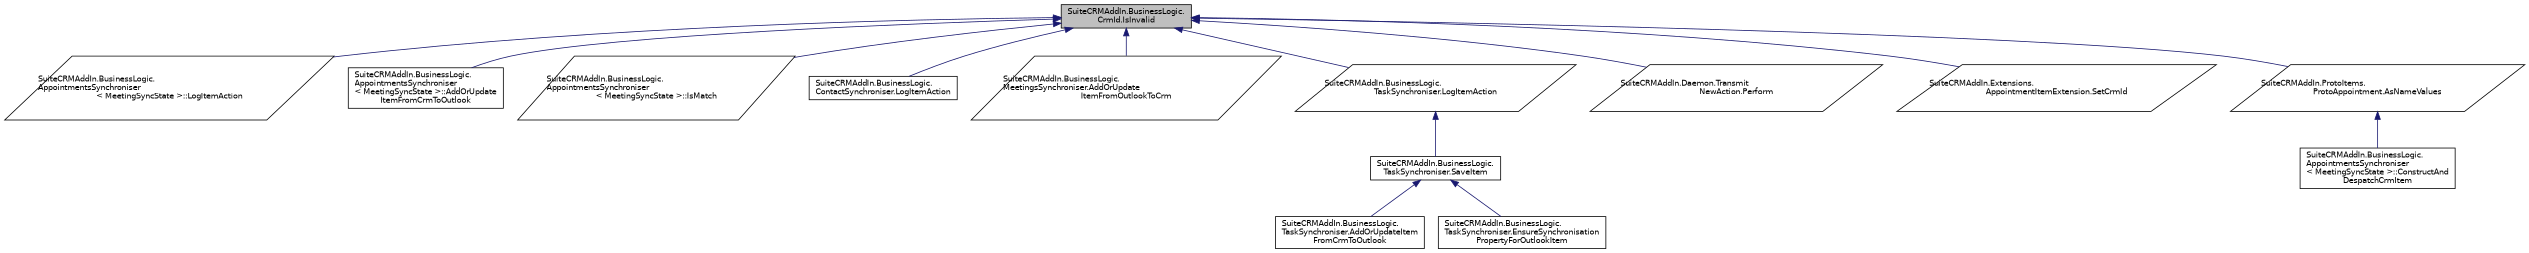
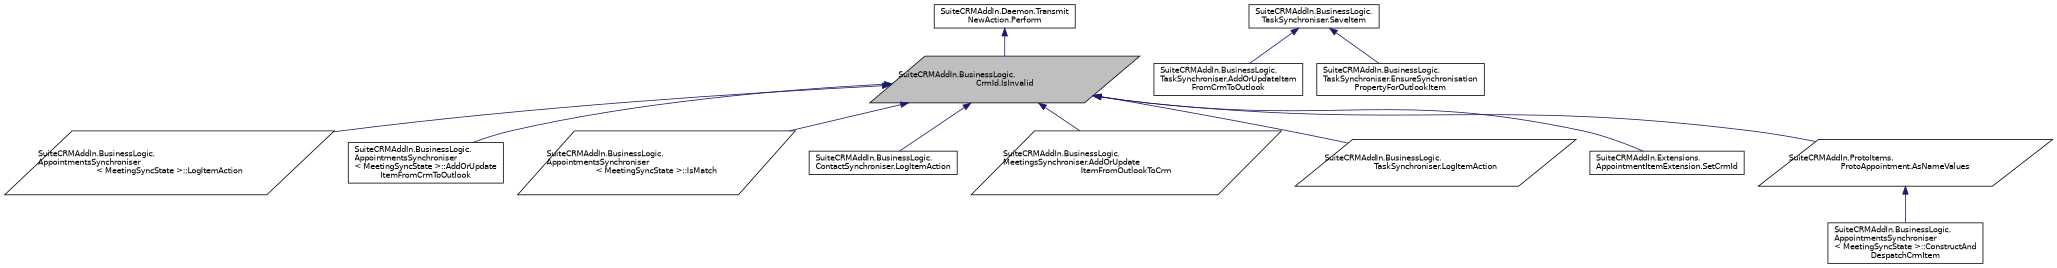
(1126, 16) -> (1005, 79)
(1424, 38) -> (1005, 46)
(1736, 88) -> (1005, 16)
(2057, 88) -> (1667, 163)
(1436, 138) -> none
